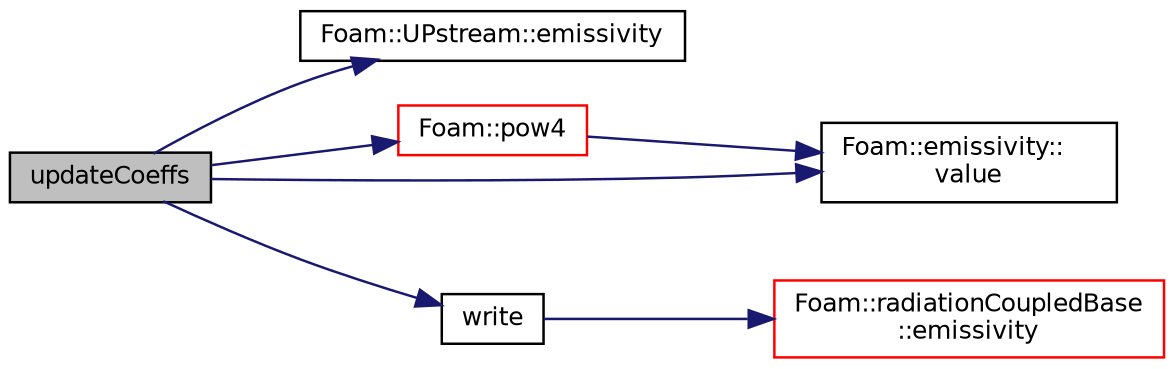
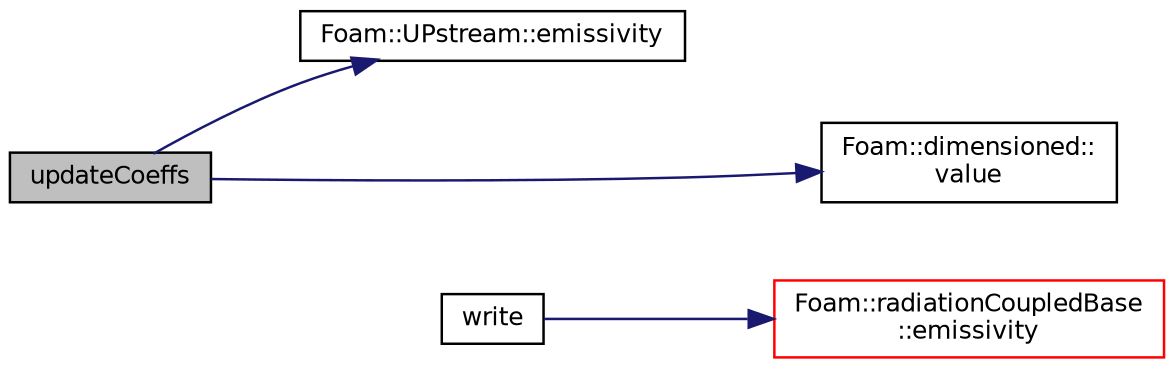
(493, 130) -> none
(969, 163) -> (969, 163)
(288, 255) -> none
